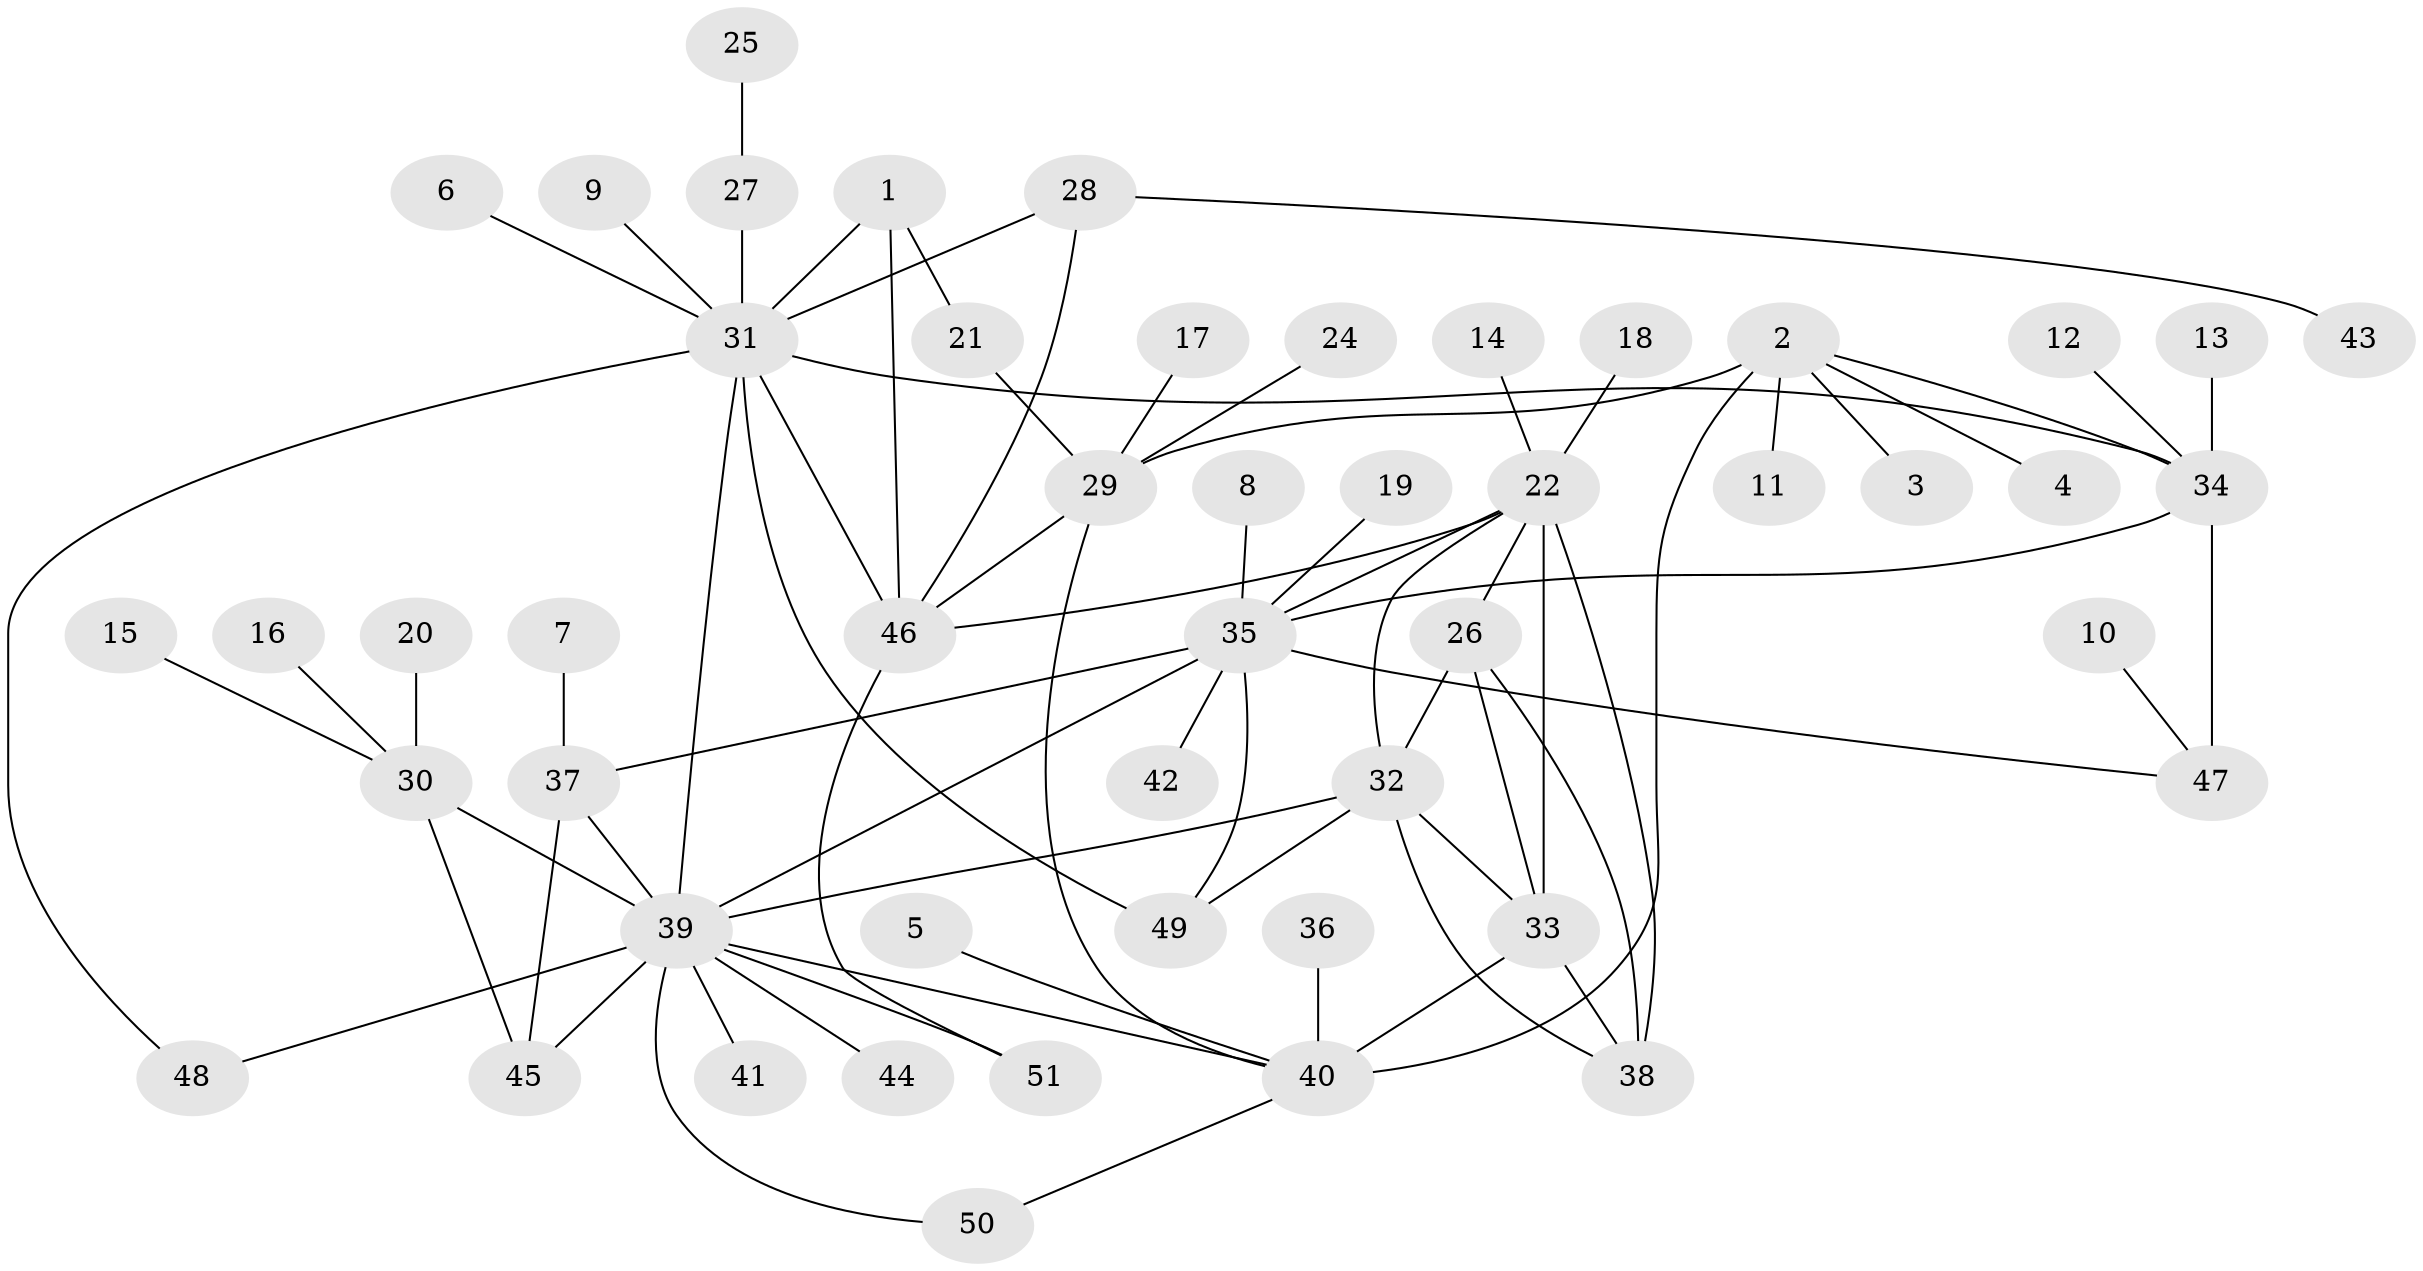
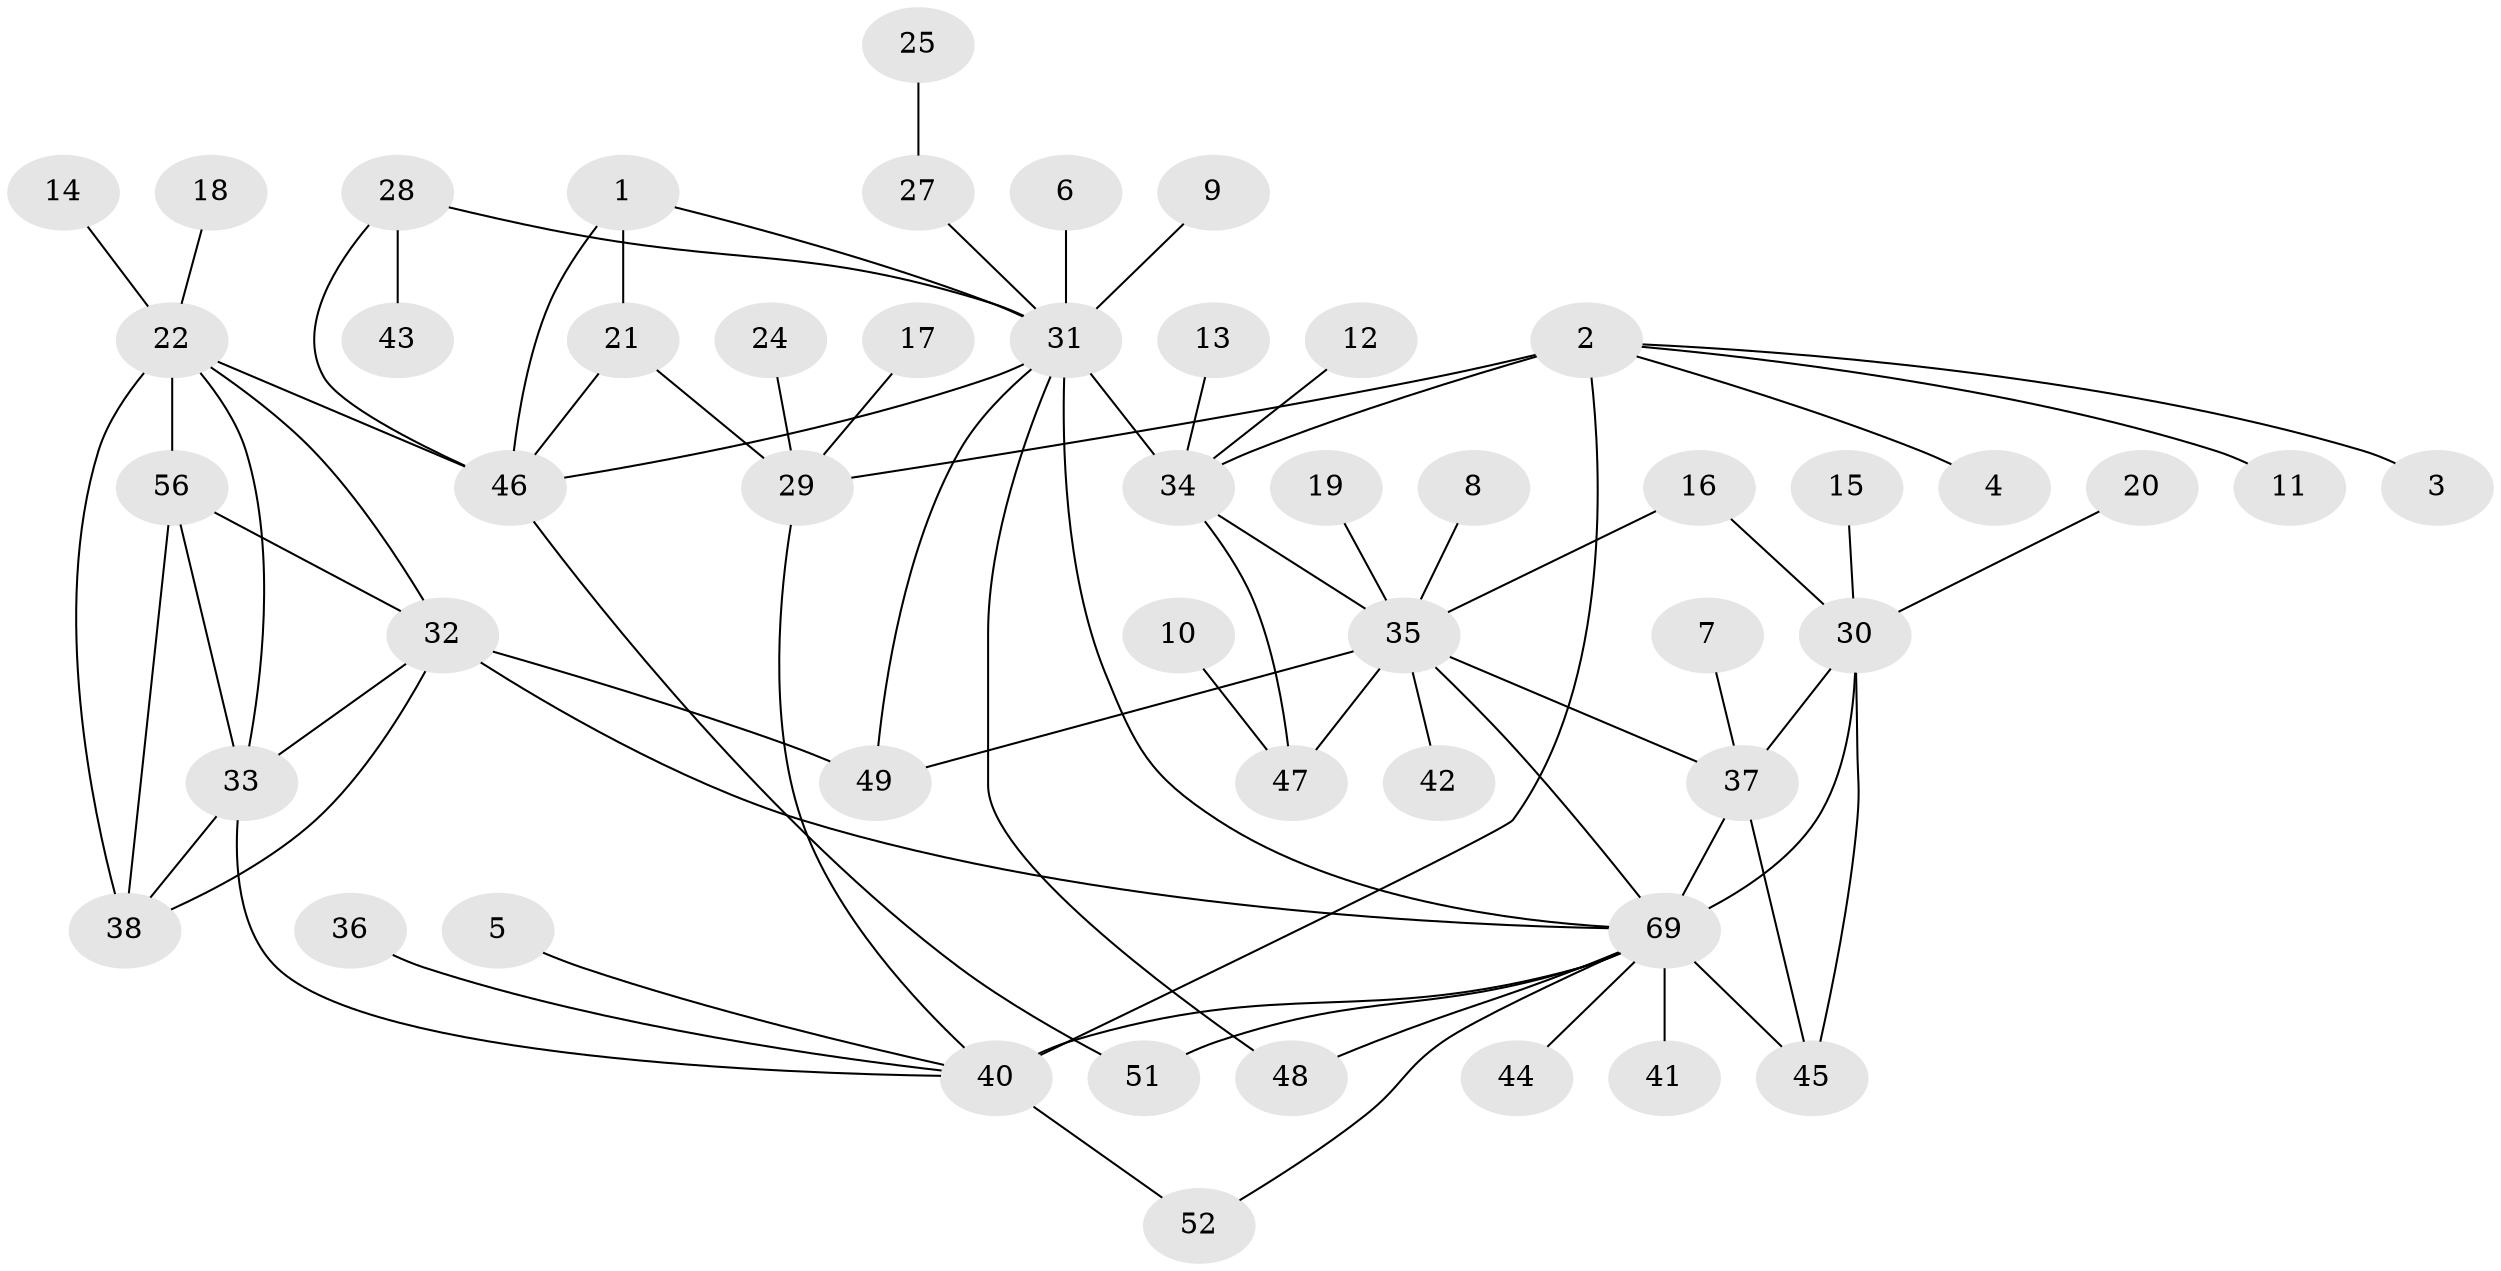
(1000, 562) -> (567, 414)
(1392, 562) -> (1552, 562)
(1466, 636) -> (172, 488)
none -> (1799, 709)
(676, 931) -> (1665, 931)
(978, 1226) -> (1199, 1226)
